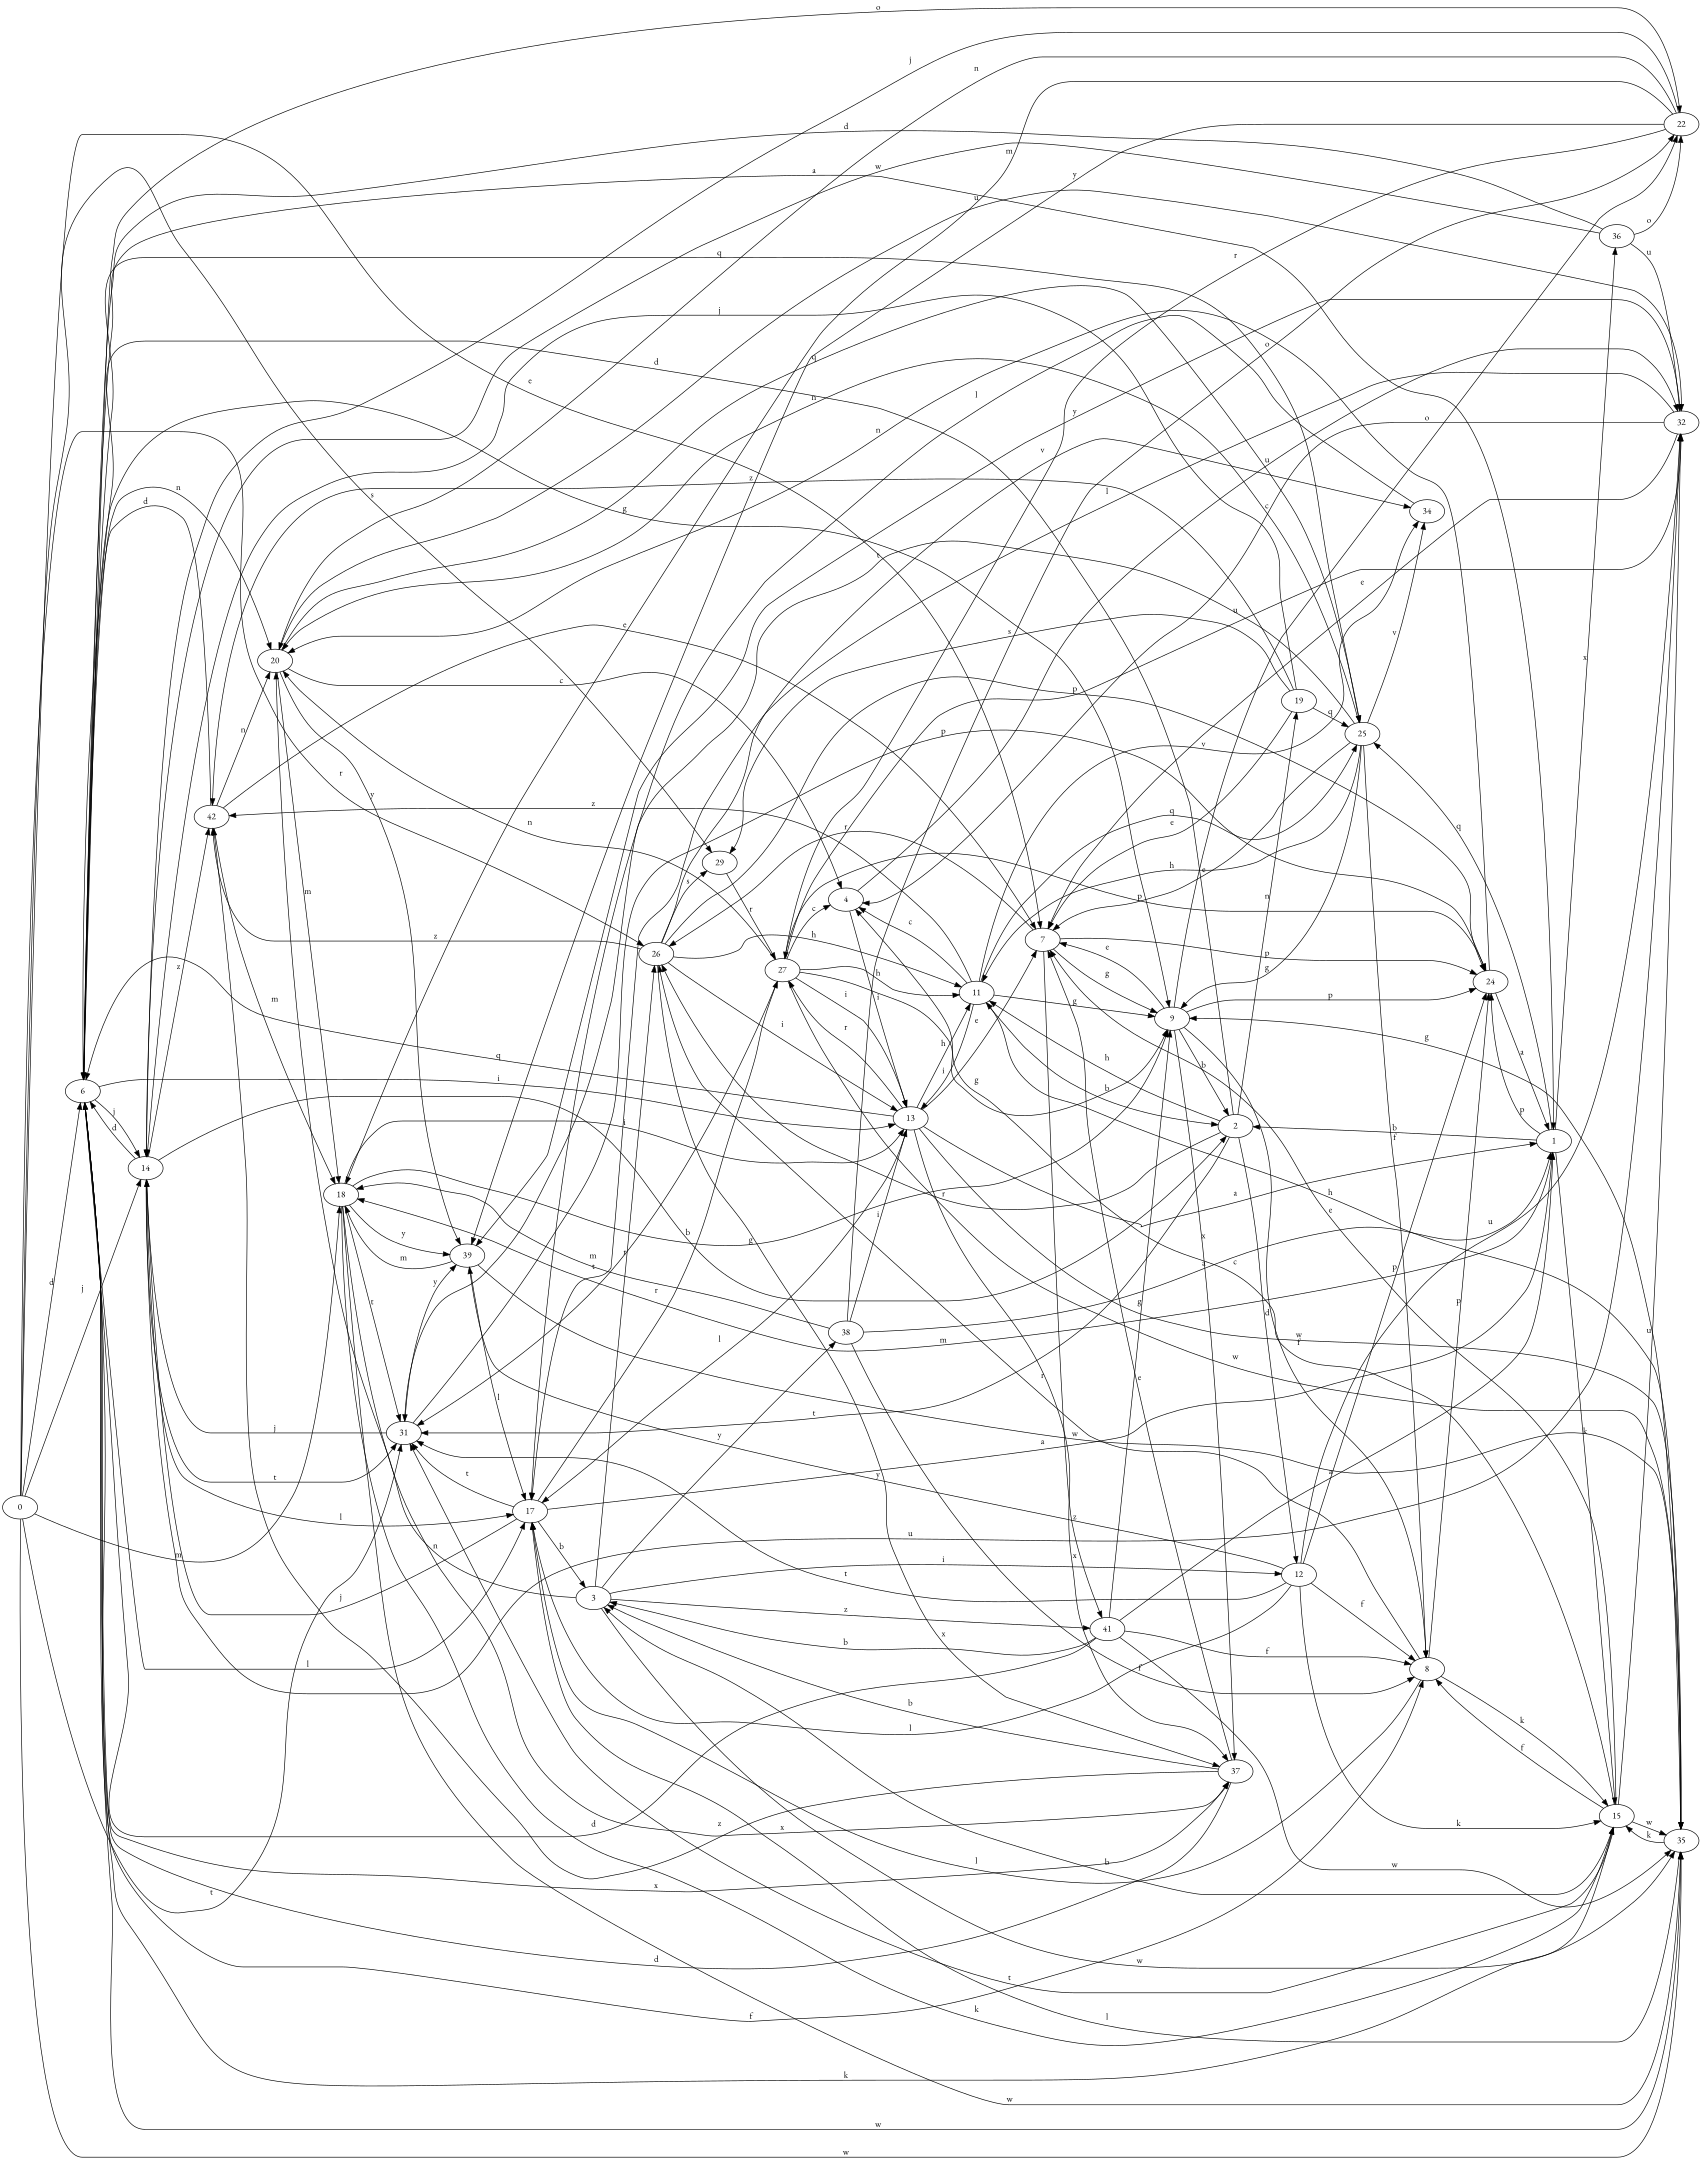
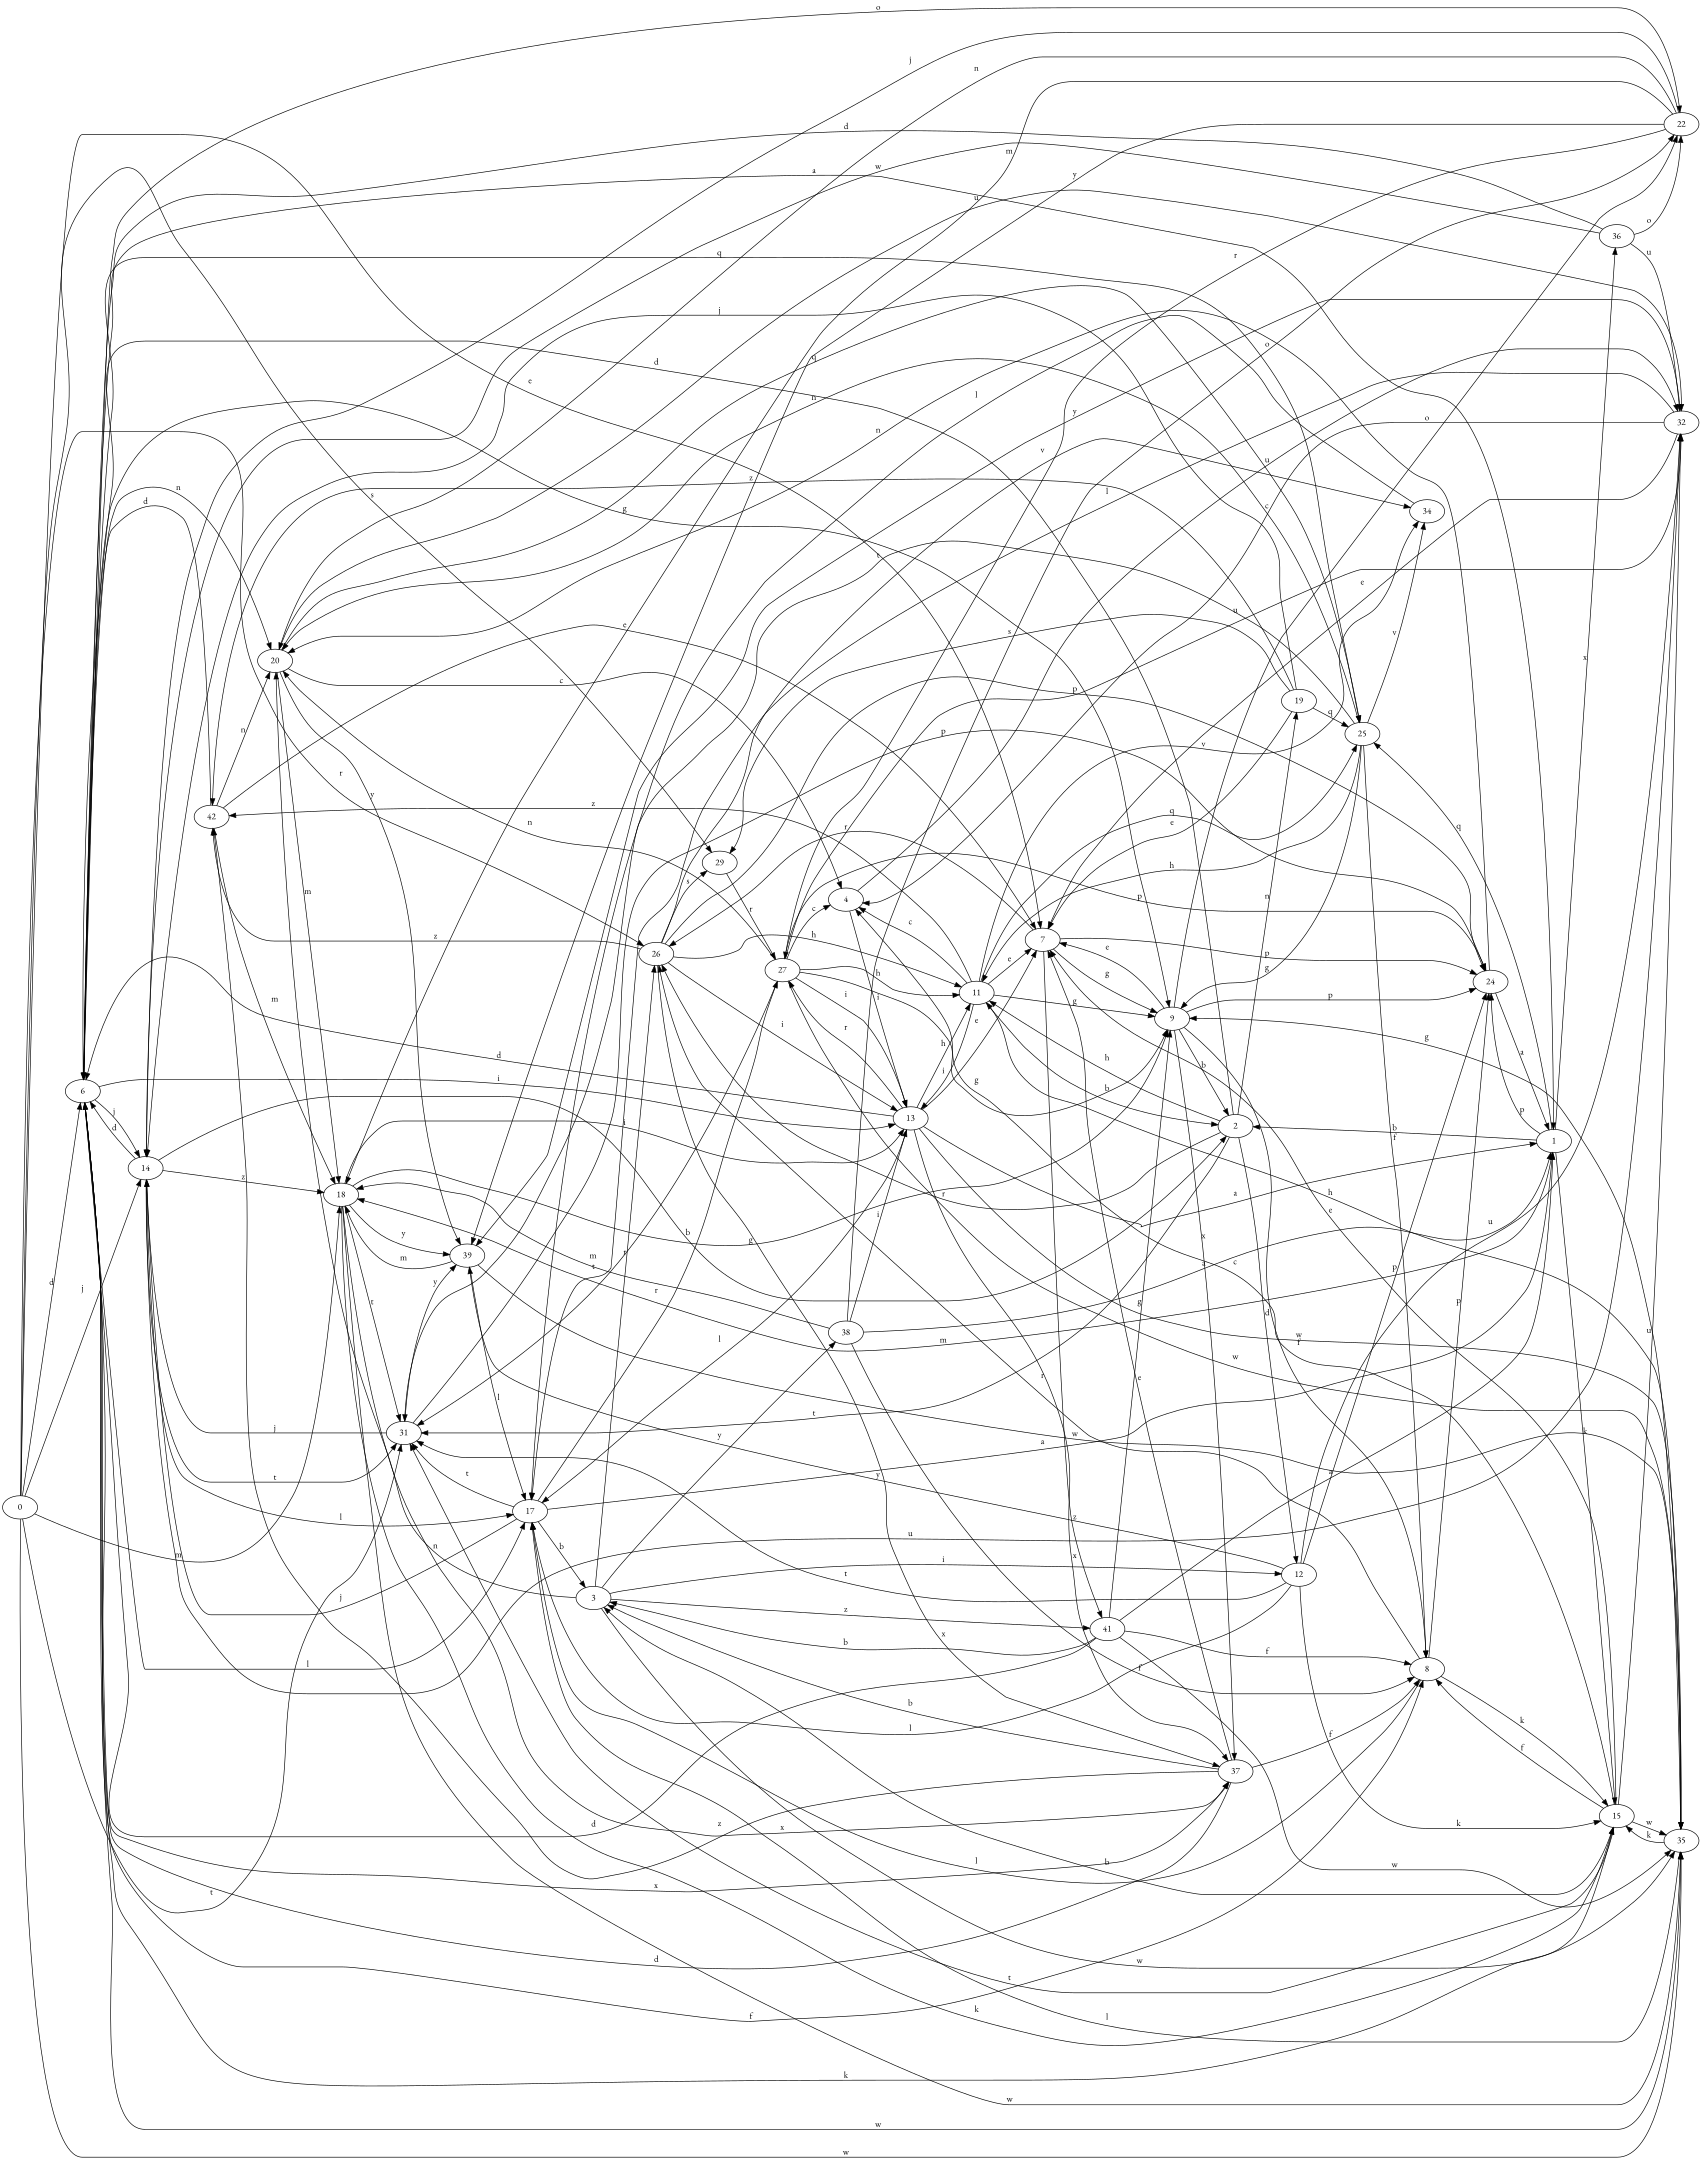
(1222, 864) -> (1007, 968)
(178, 996) -> (240, 1181)
(499, 1055) -> (499, 1055)
(1360, 1620) -> (1339, 1736)
